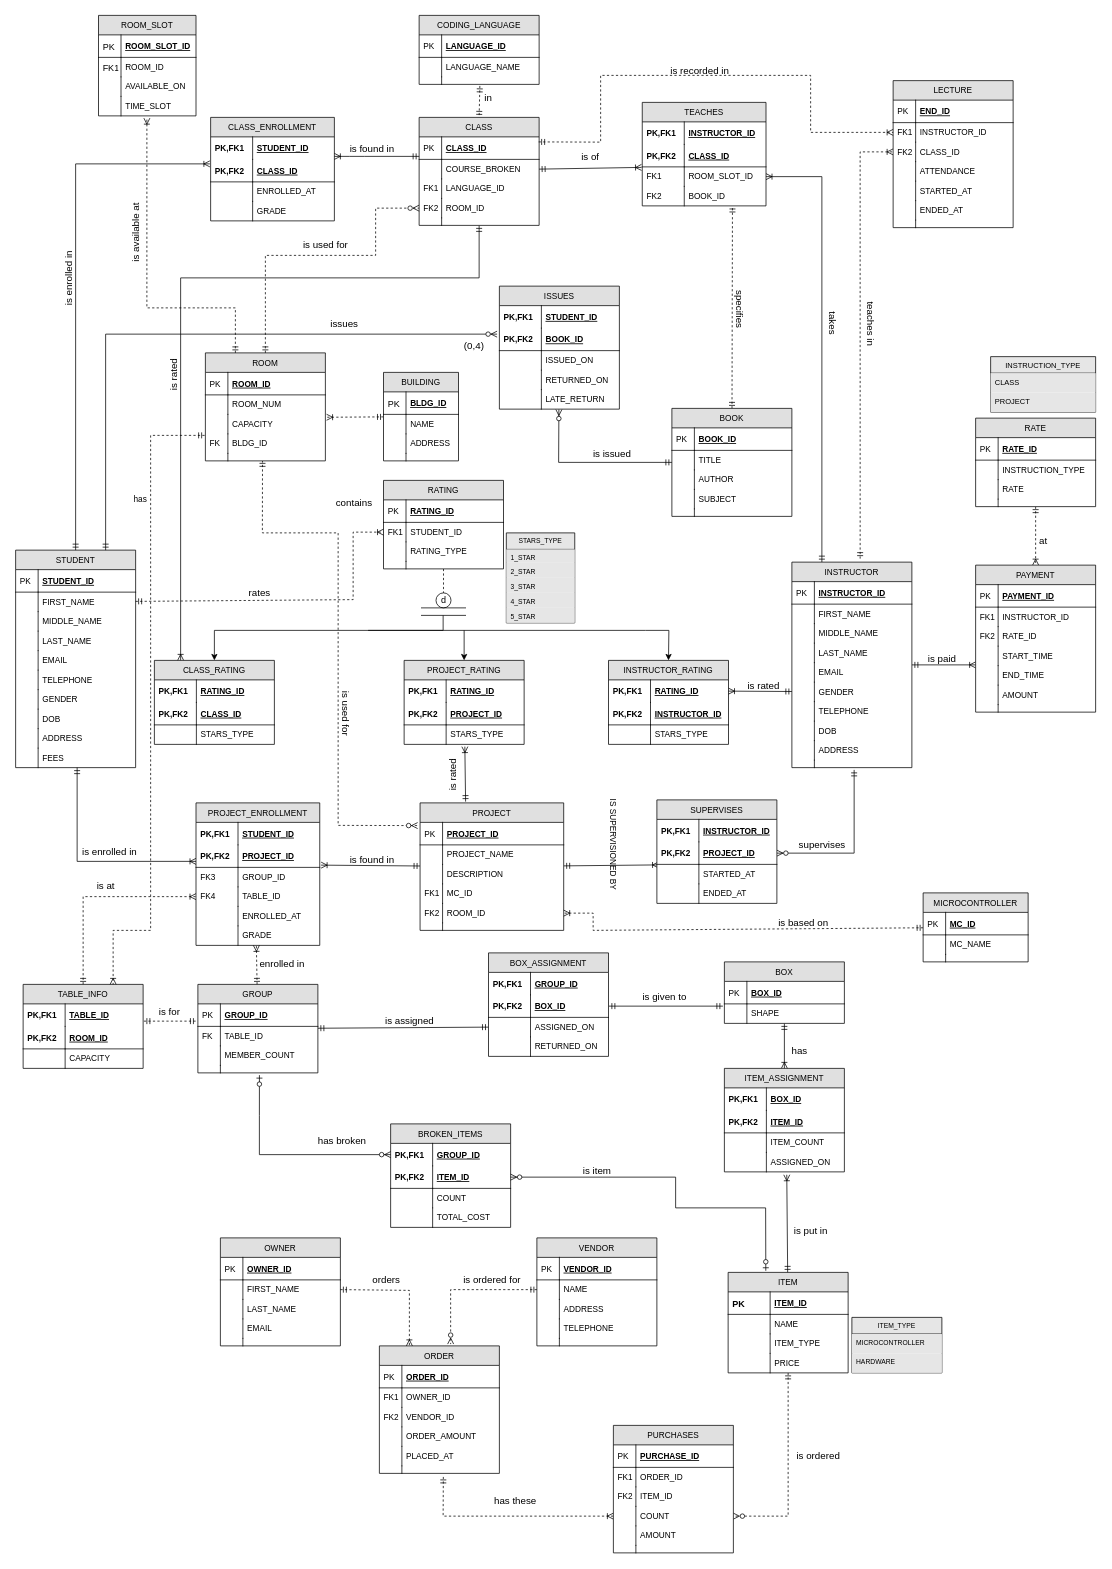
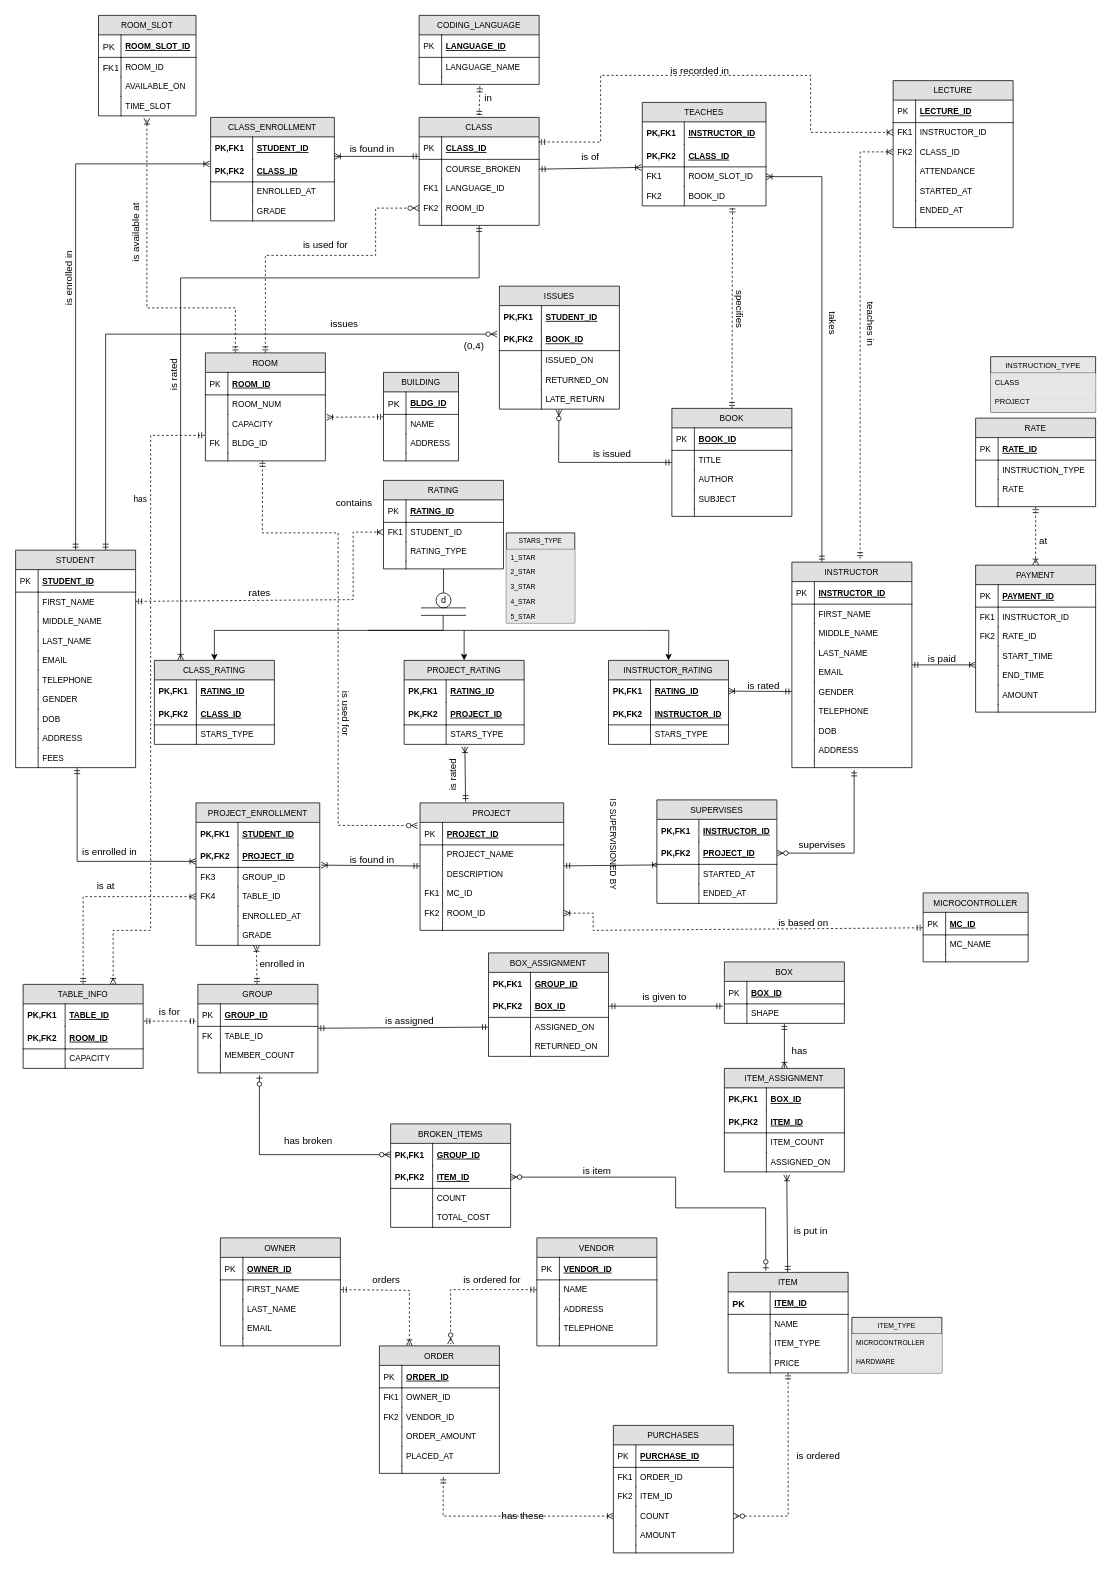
(933, 112) -> (943, 112)
(443, 581) -> (443, 581)
(342, 1140) -> (308, 1140)
(515, 1500) -> (522, 1515)
